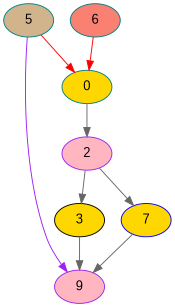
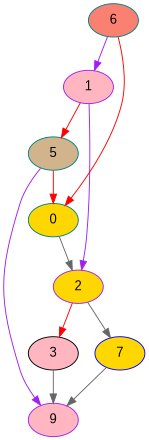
none -> (88, 87)
(87, 154) -> (78, 287)
(84, 182) -> (68, 316)
(80, 220) -> (53, 353)
